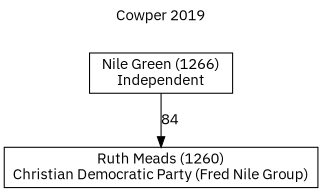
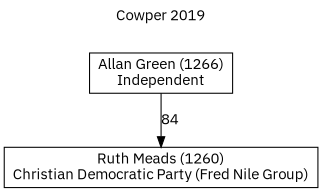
(161, 73) -> (161, 73)
